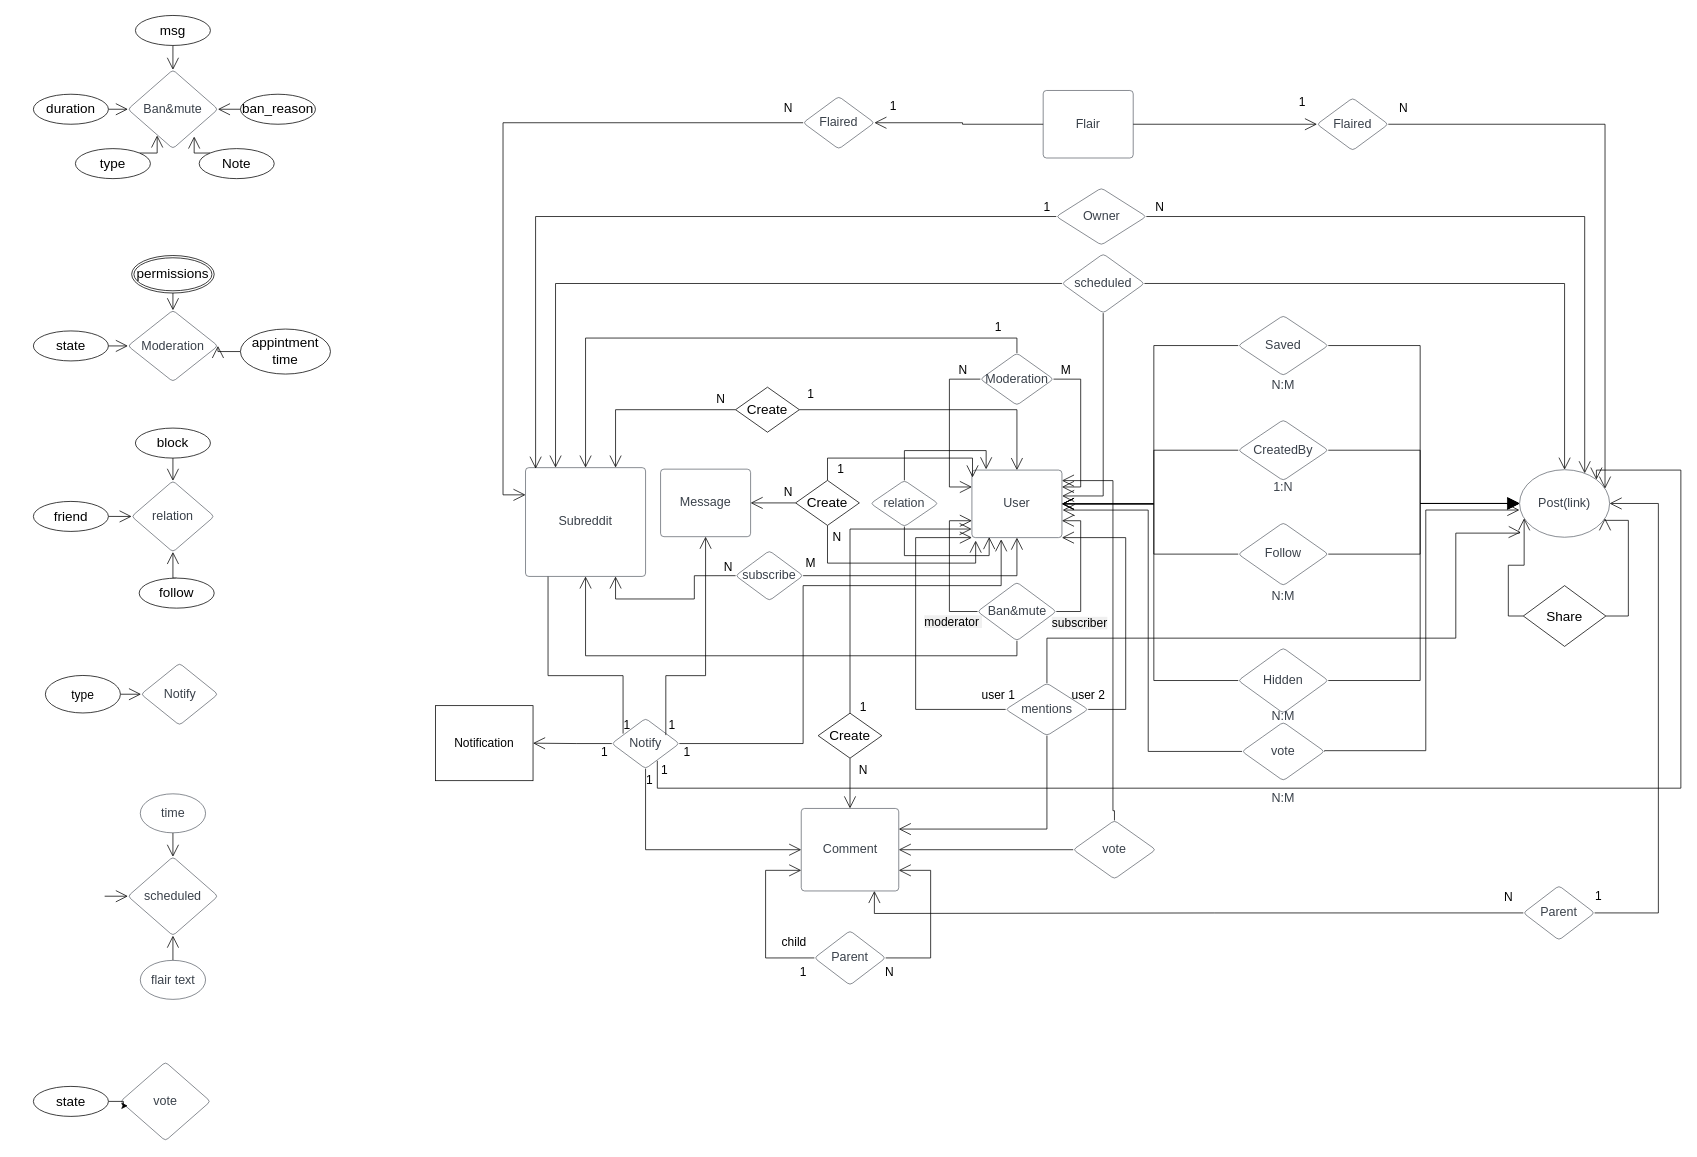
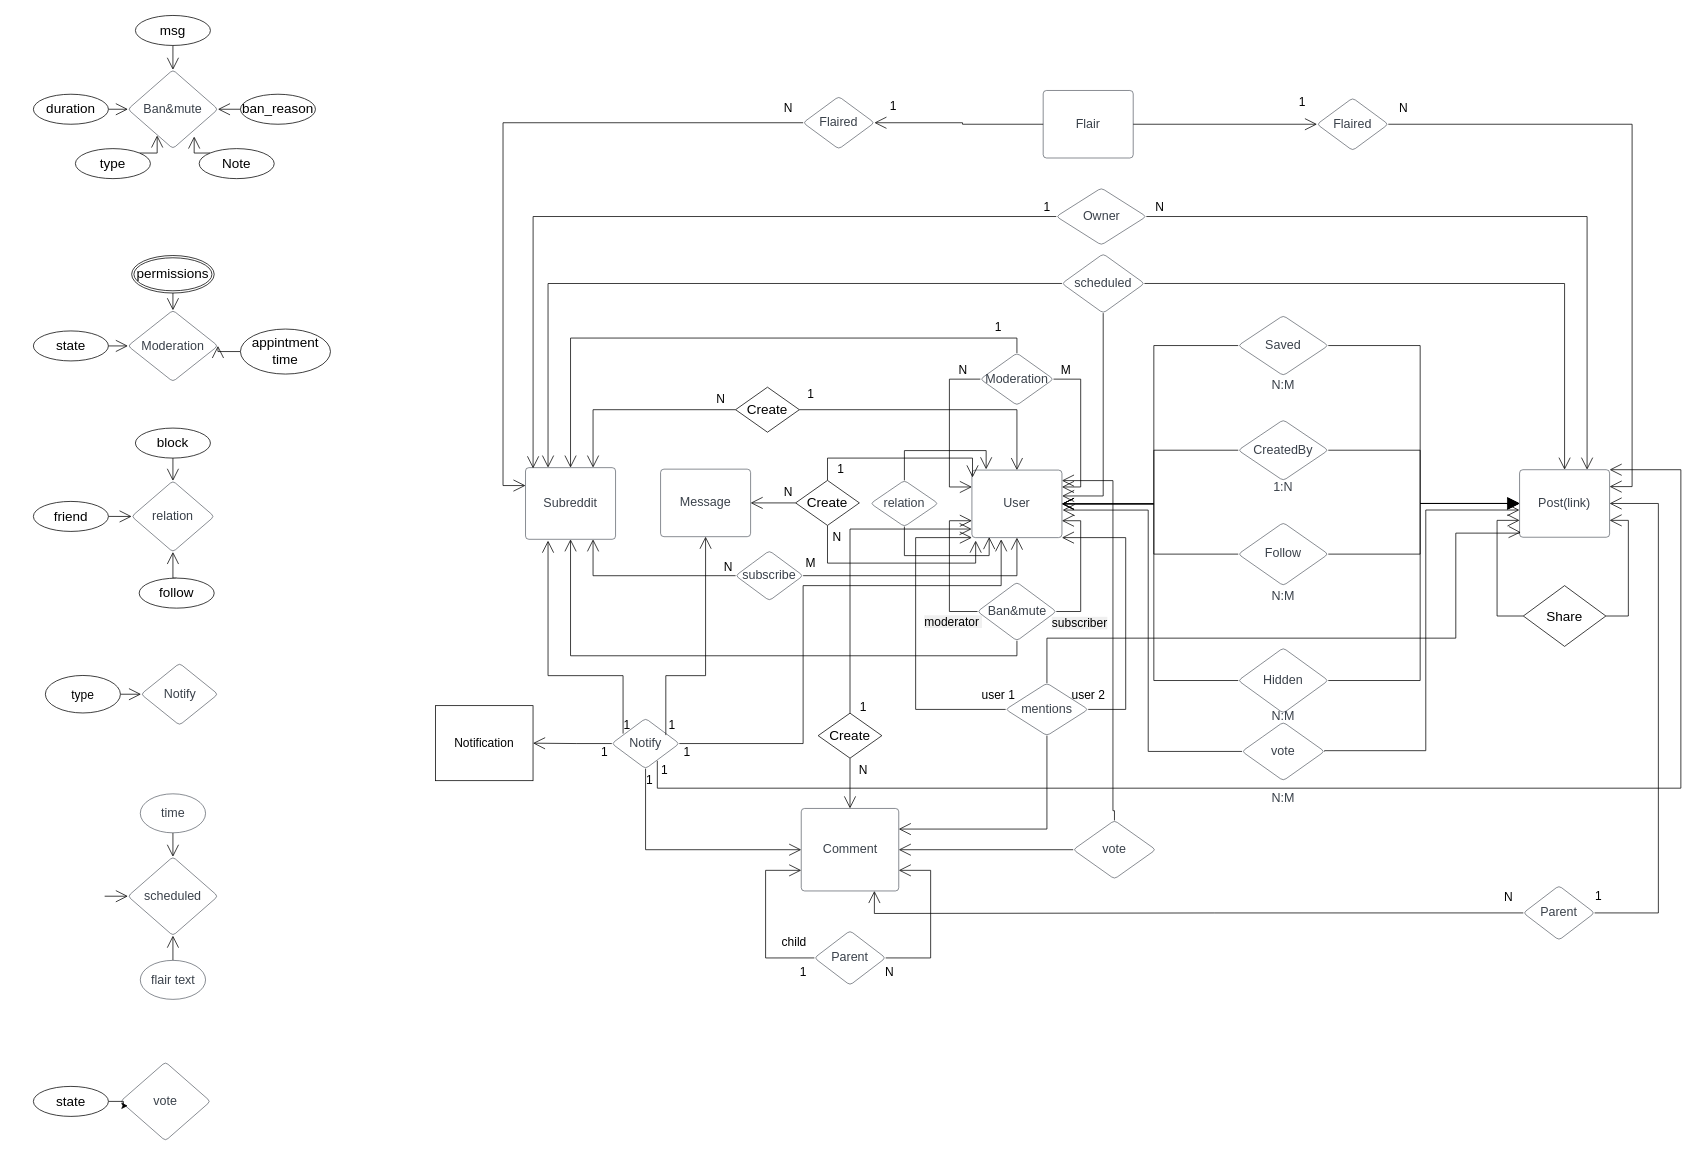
(1564, 503) -> (1564, 503)
(585, 522) -> (570, 503)
